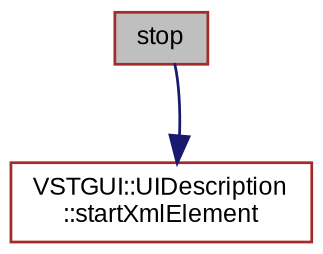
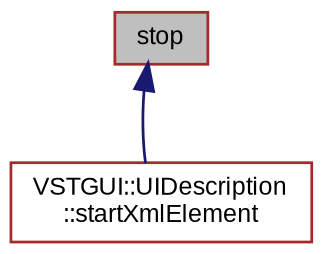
(179, 99) -> (143, 127)
